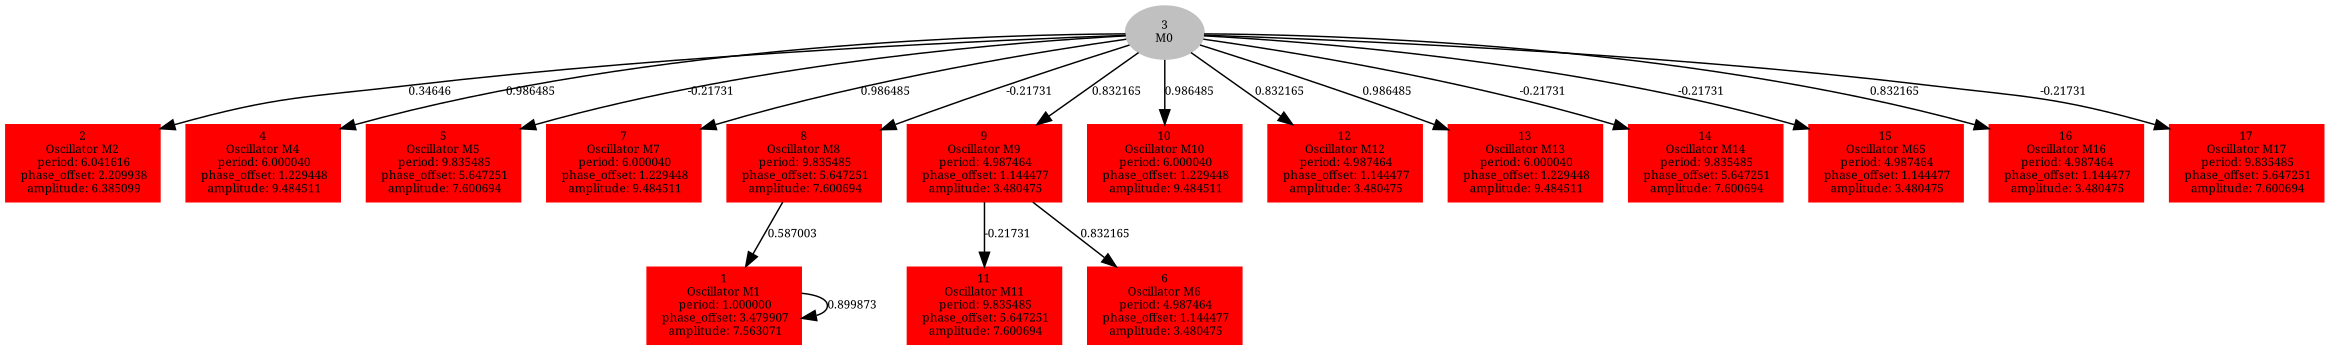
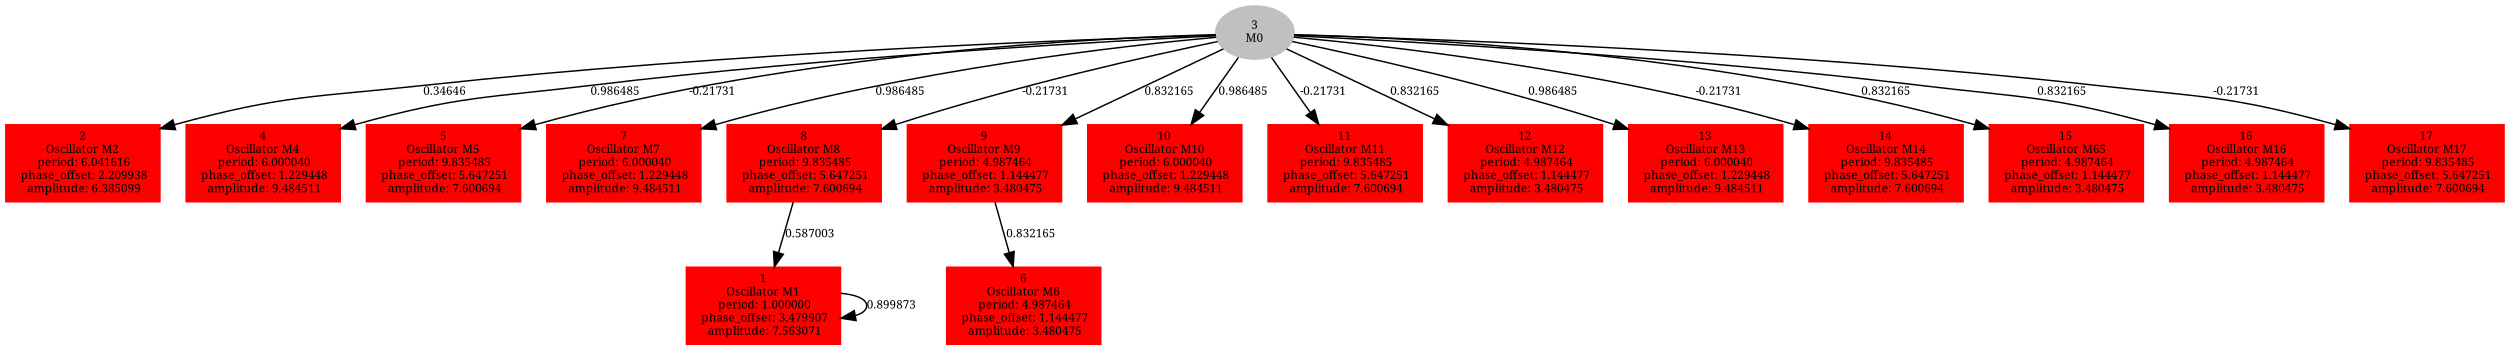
(1703, 92) -> (1888, 92)
(984, 227) -> (1291, 85)
